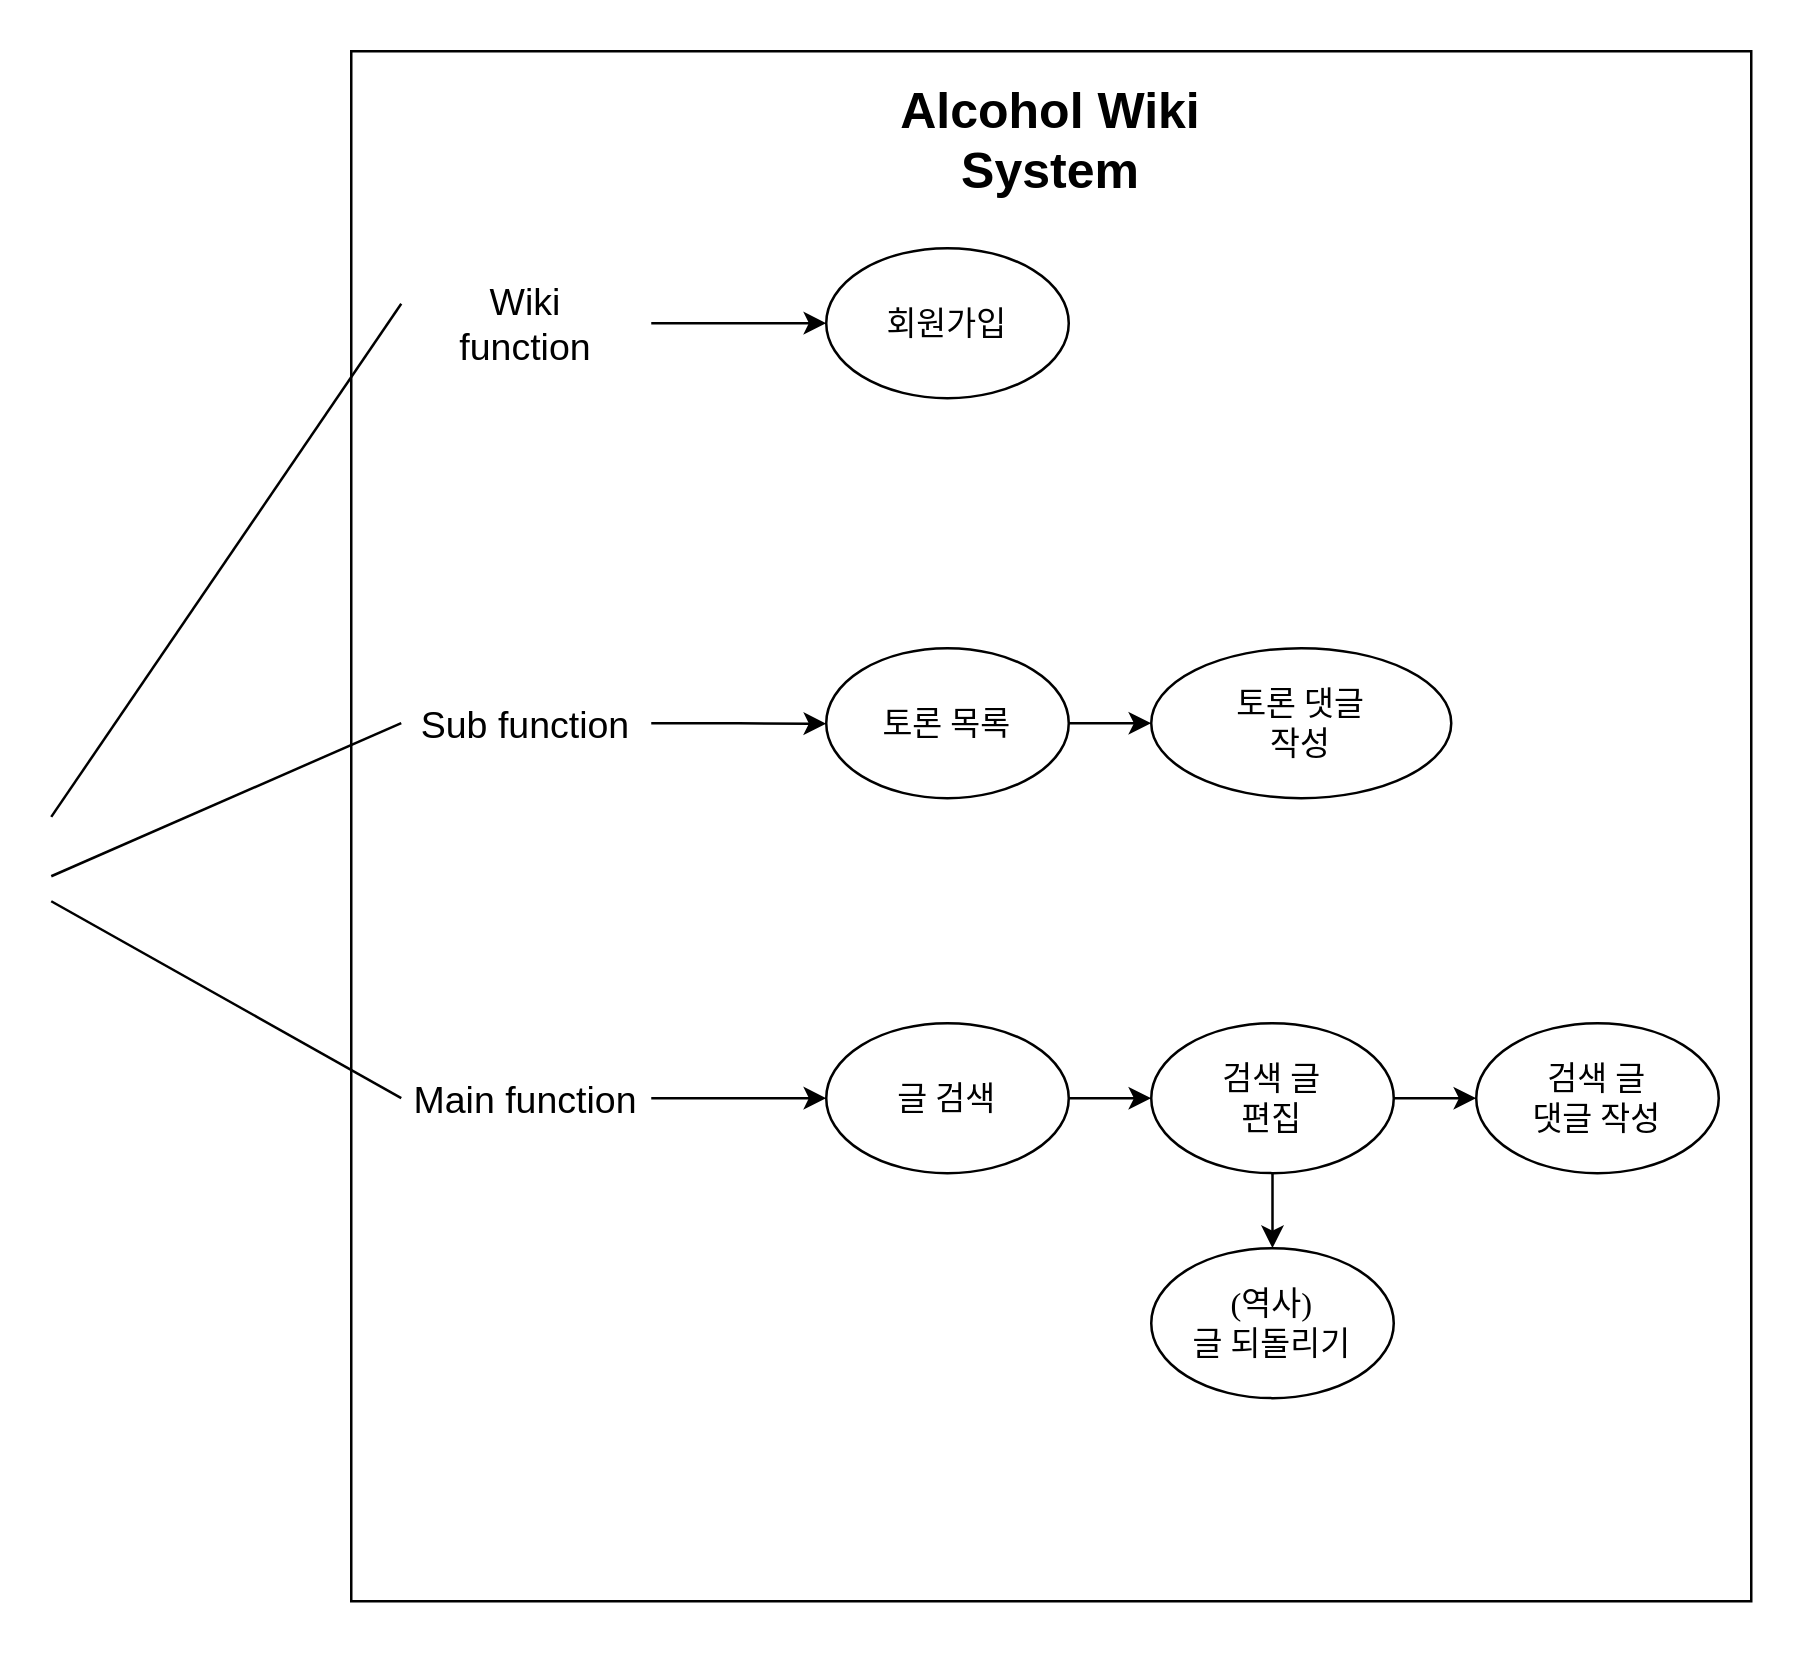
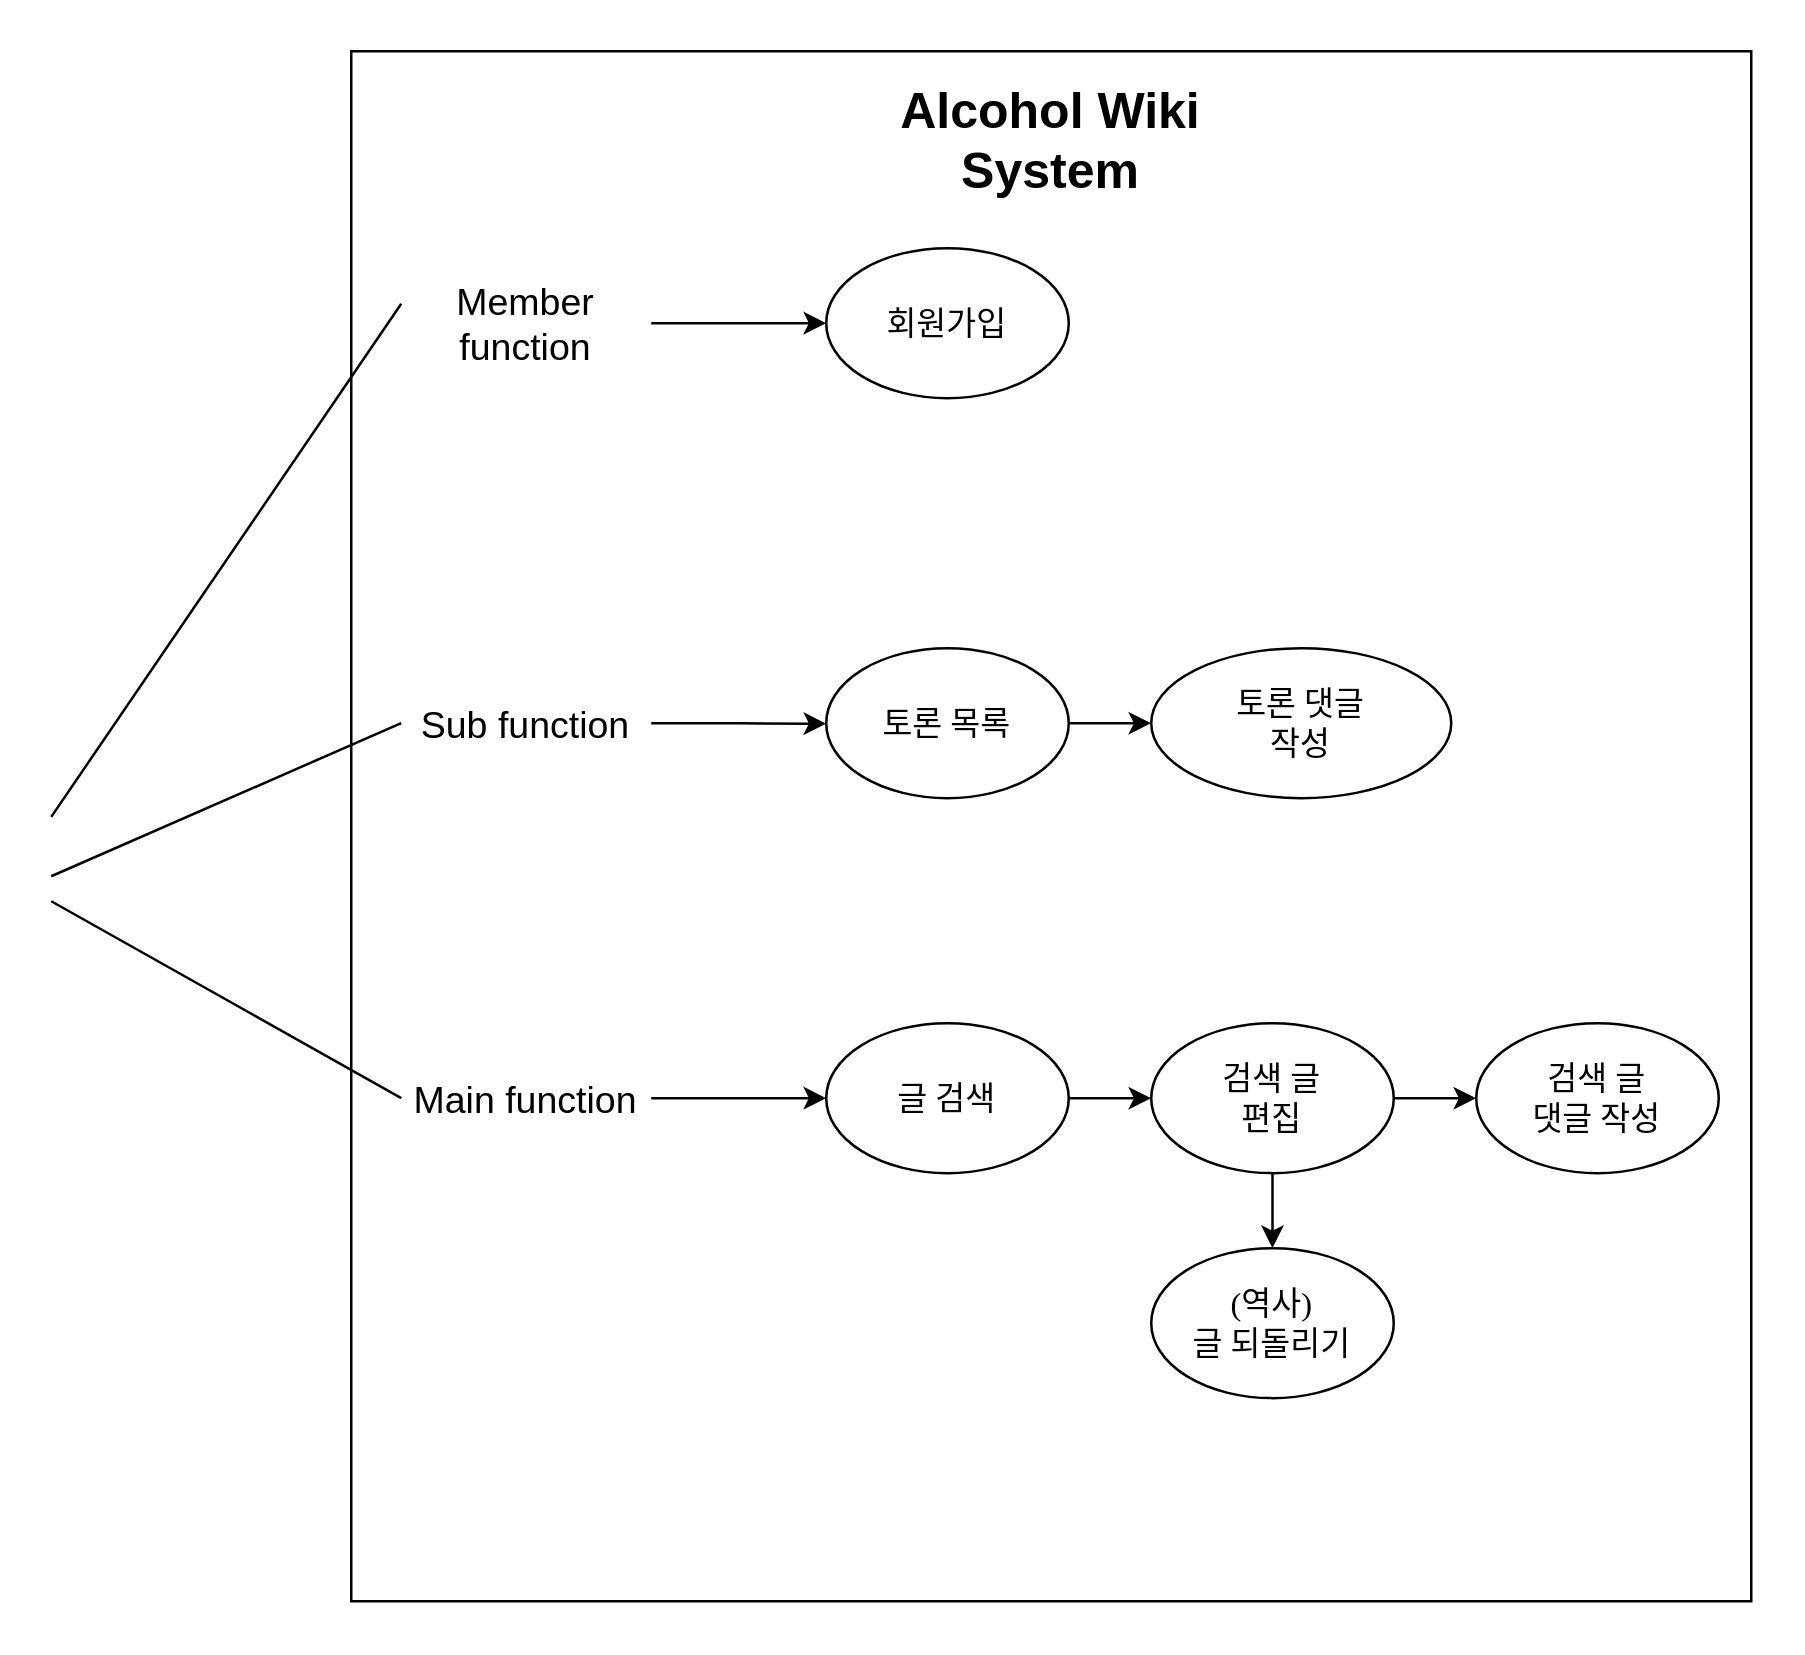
(526, 324) -> (526, 324)
